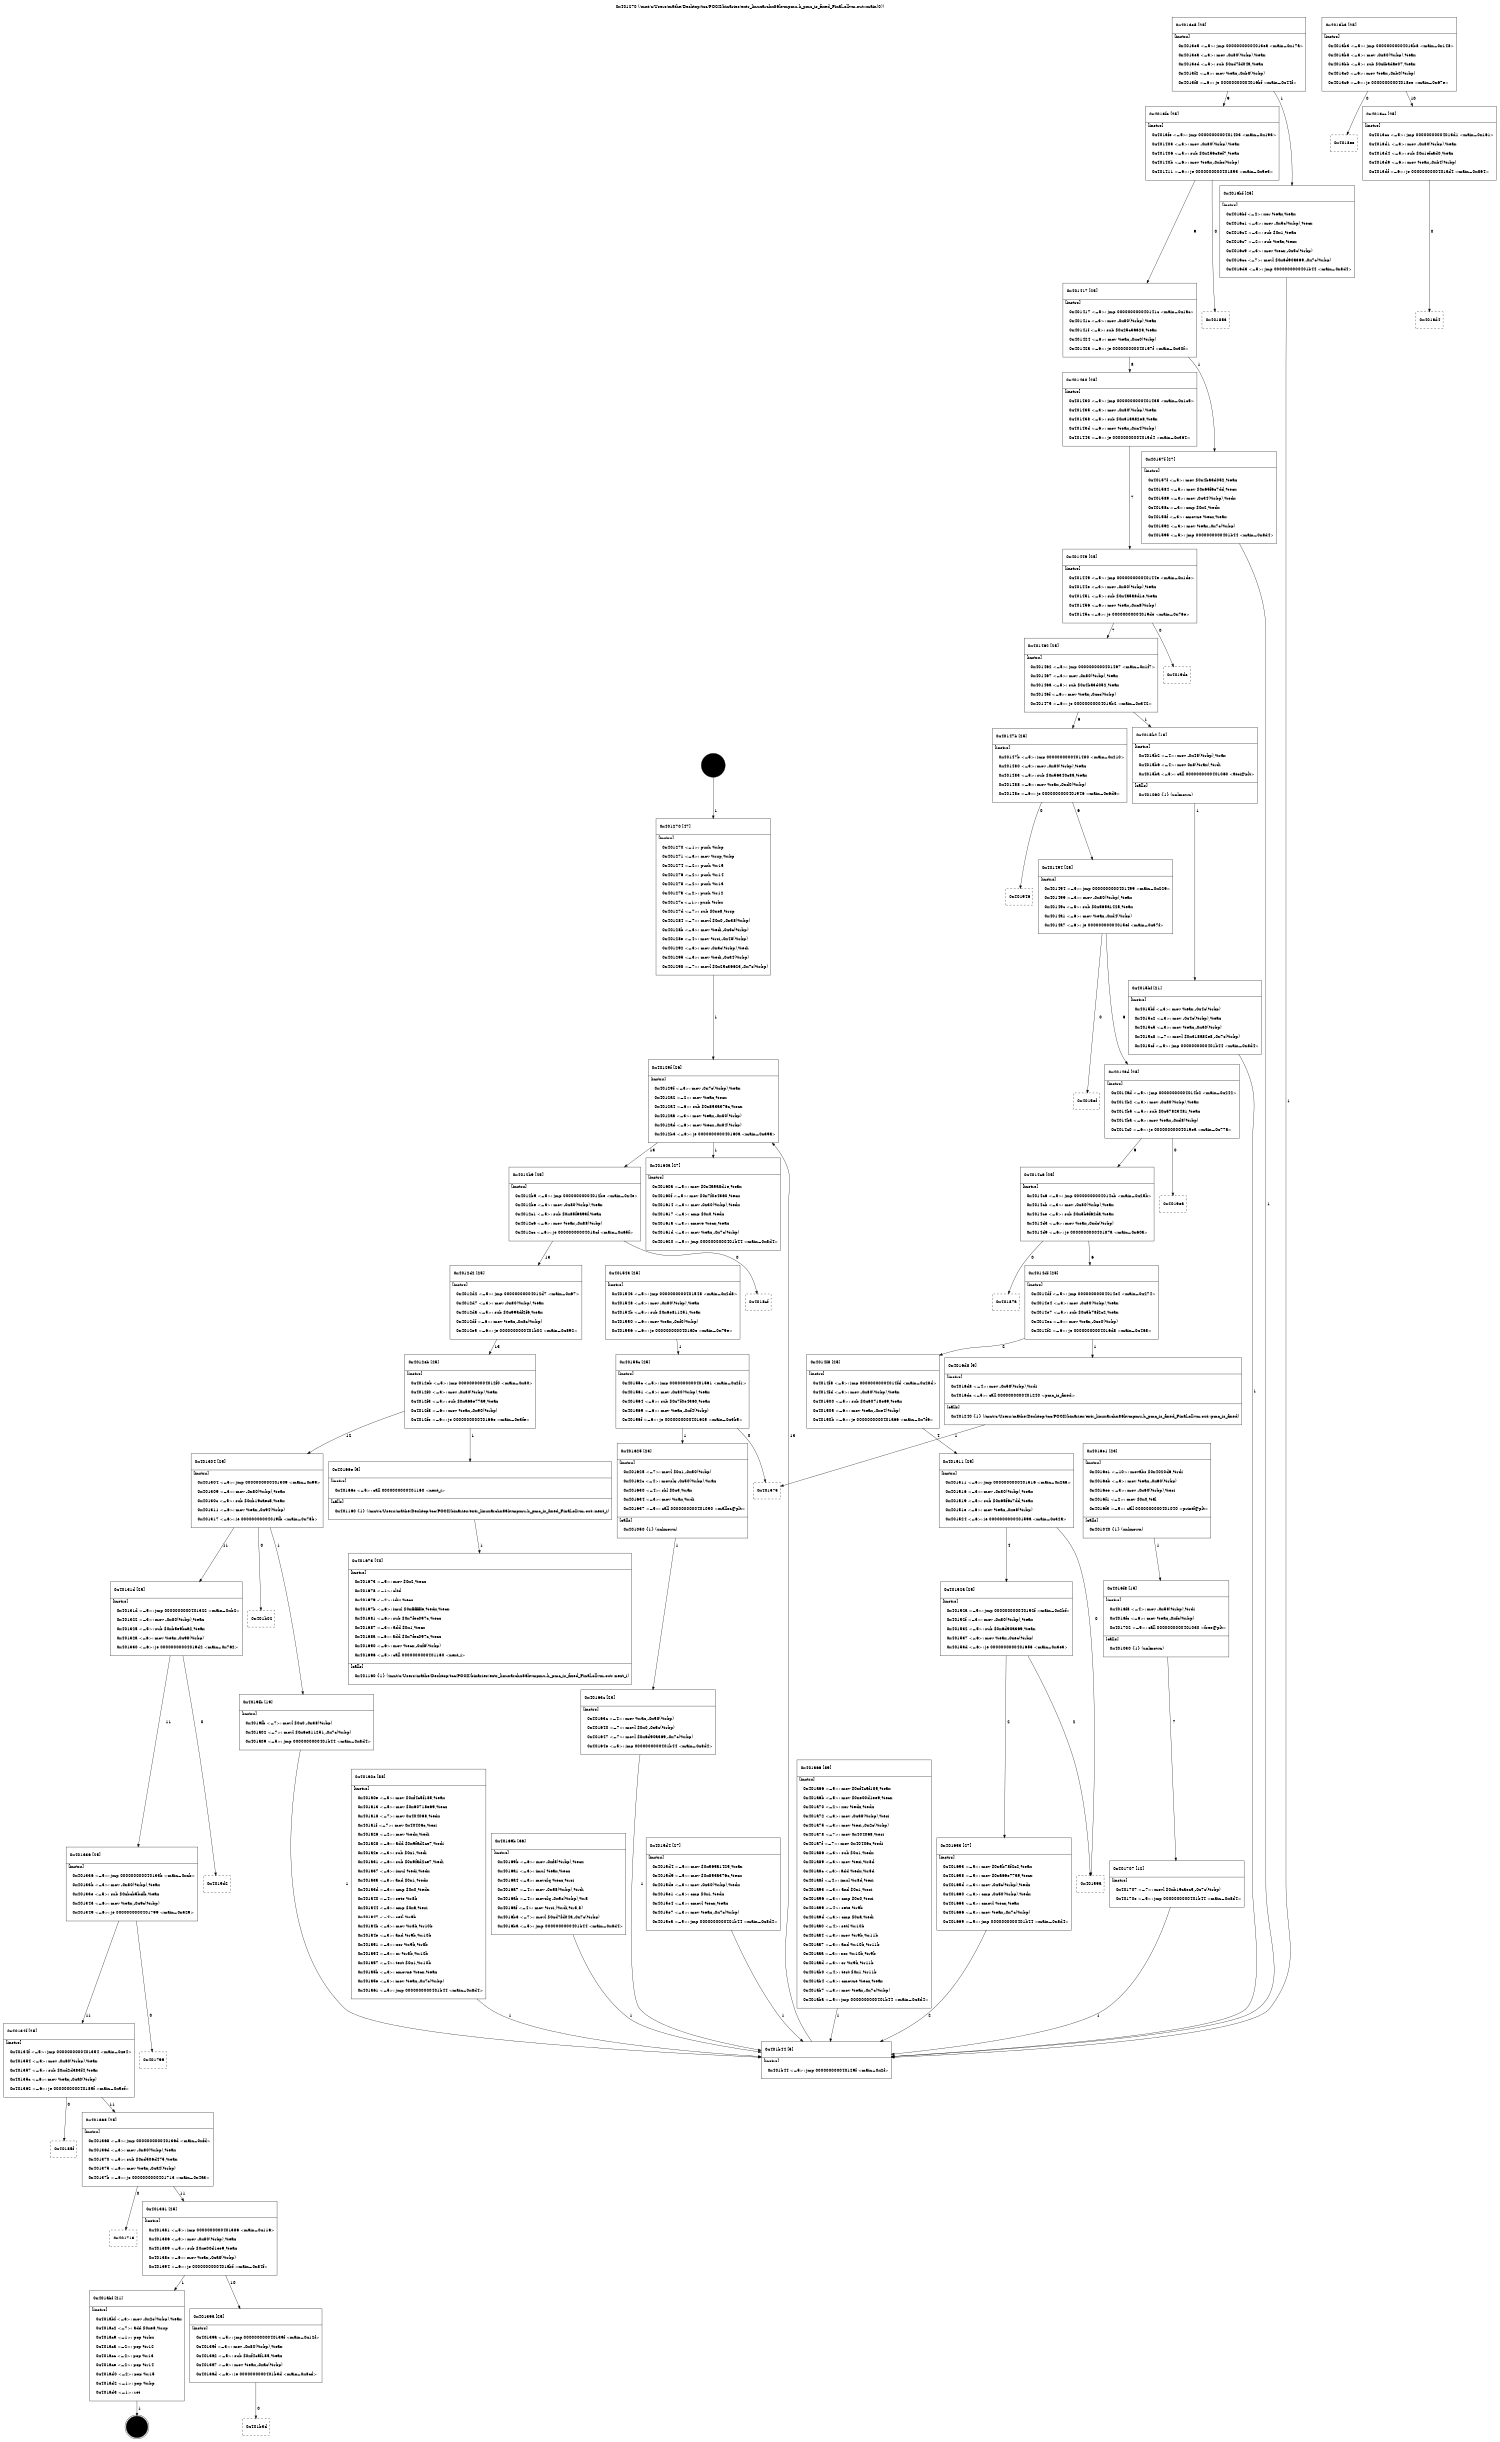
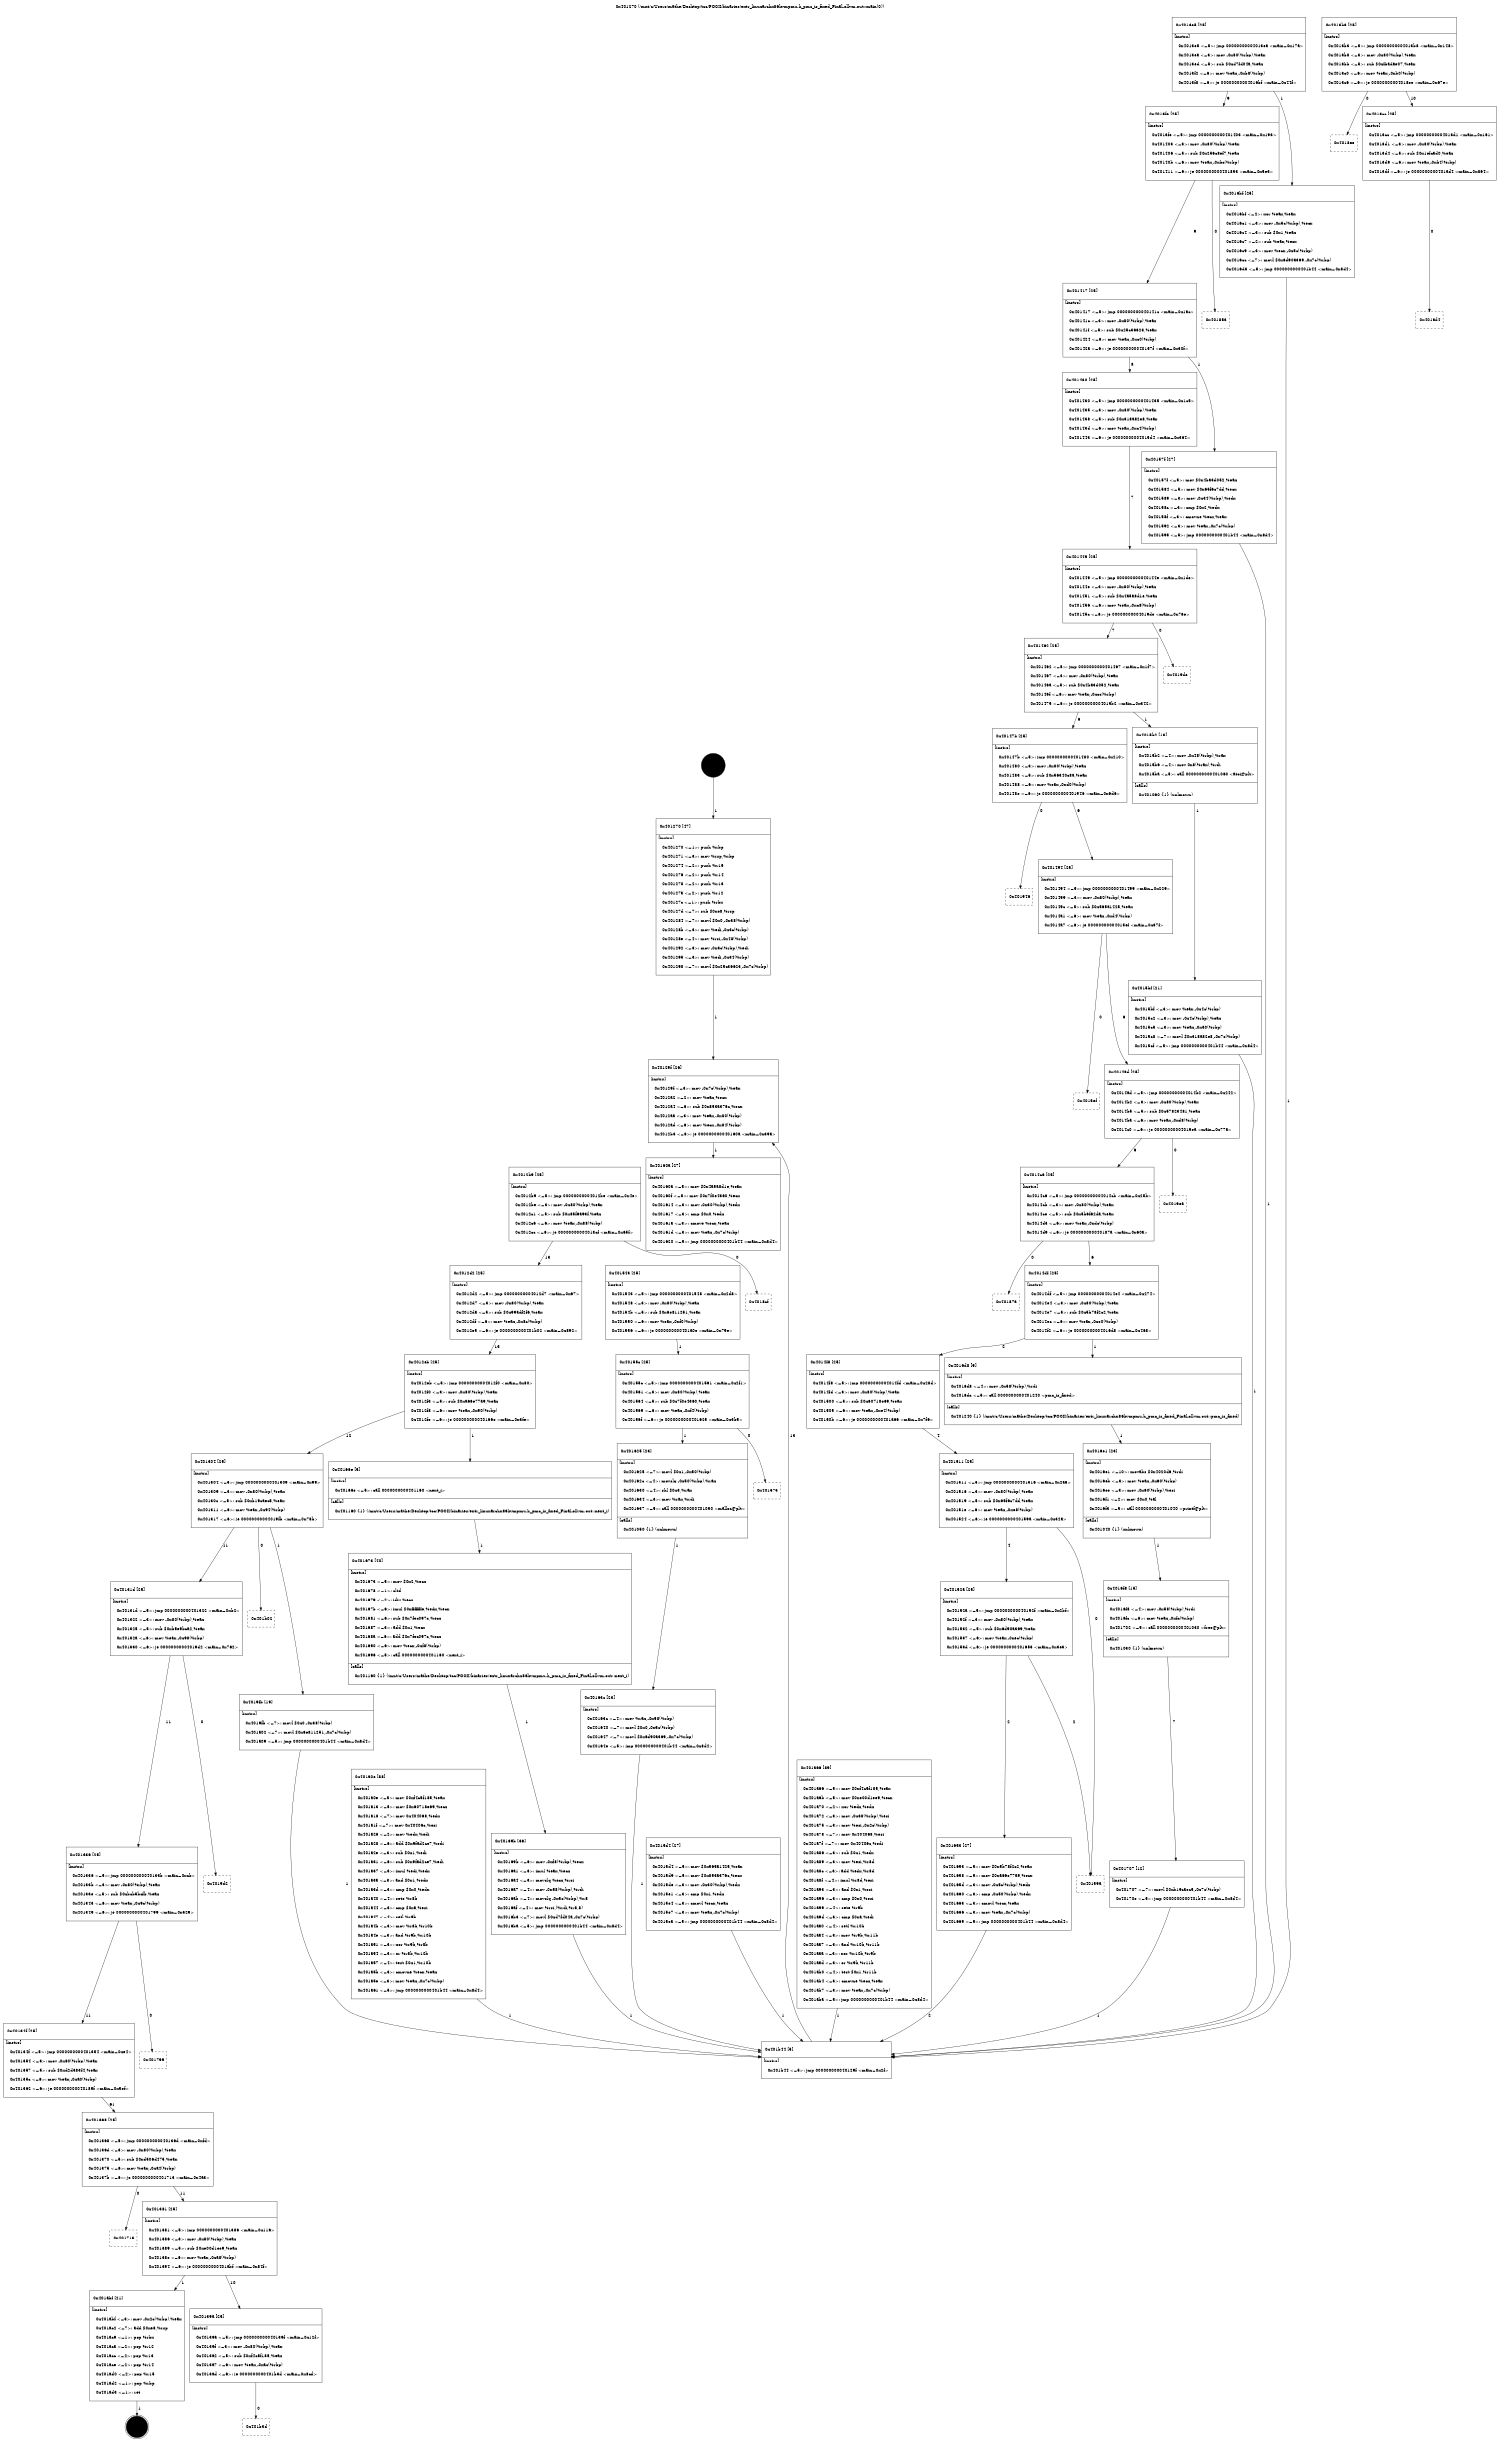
(642, 1154) -> none
(884, 1455) -> (1116, 1433)
none -> (526, 1757)
(112, 2105) -> (112, 2105)
(64, 2149) -> none
